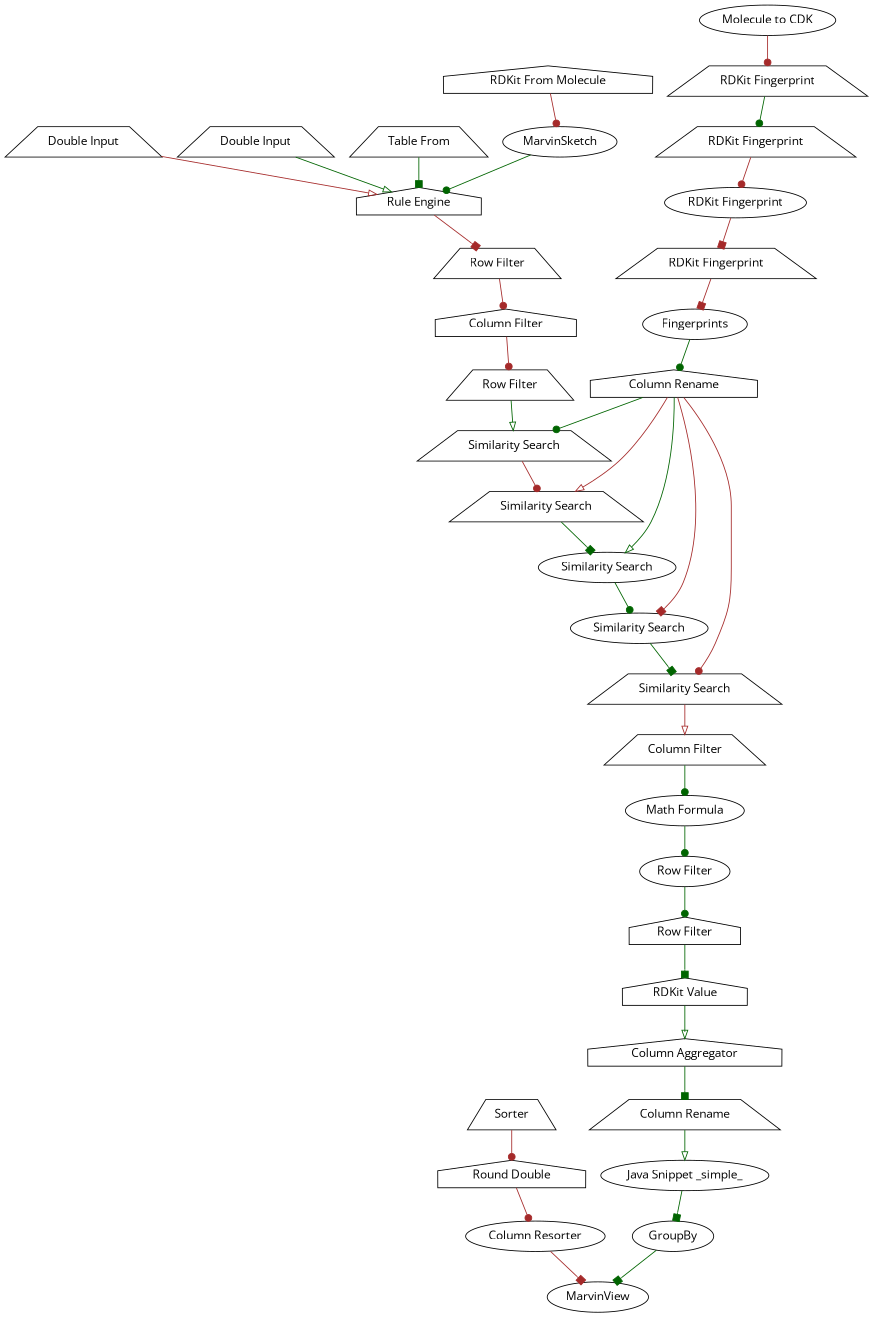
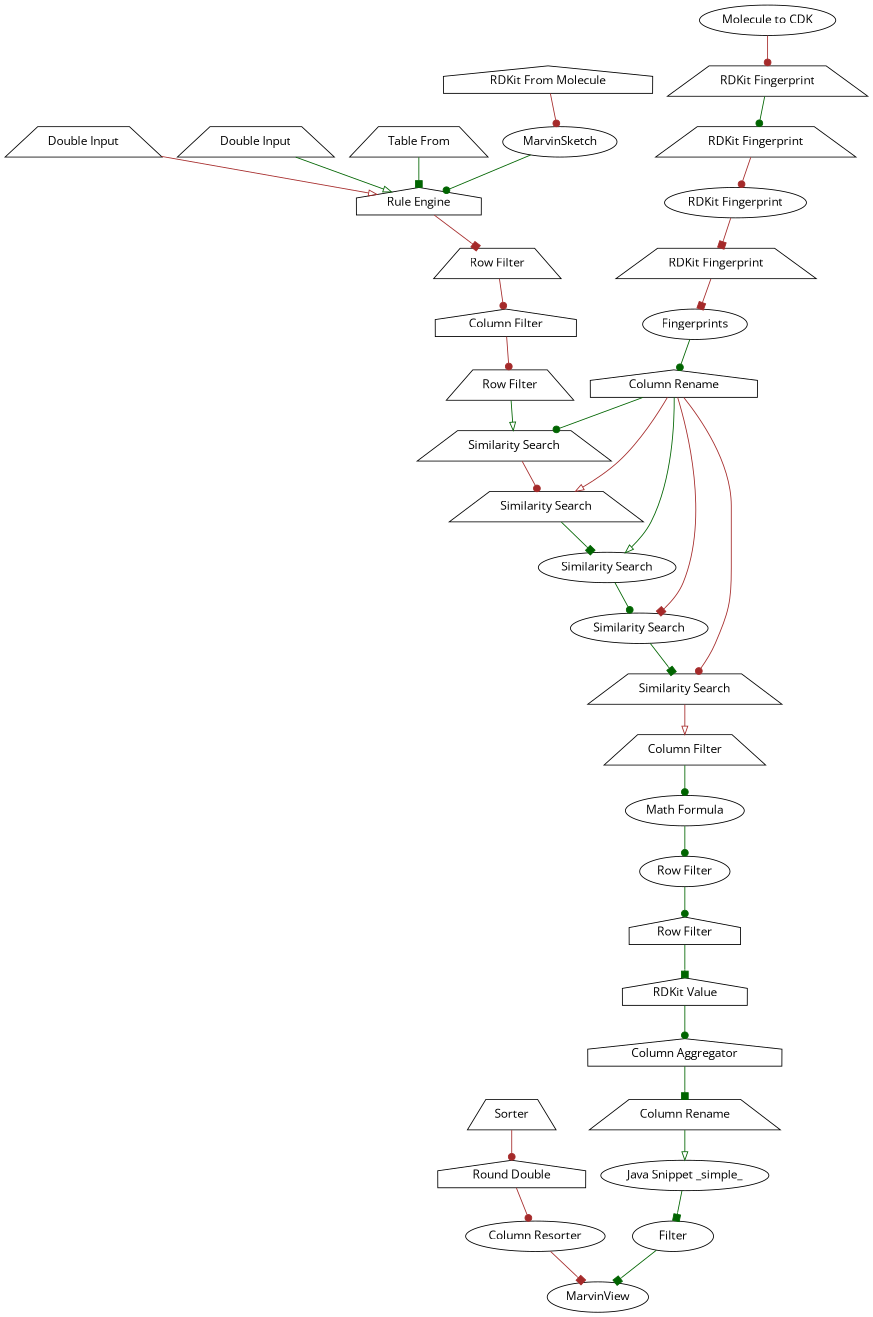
(685, 1019) -> (685, 1019)
(673, 1236) -> (673, 1236)
